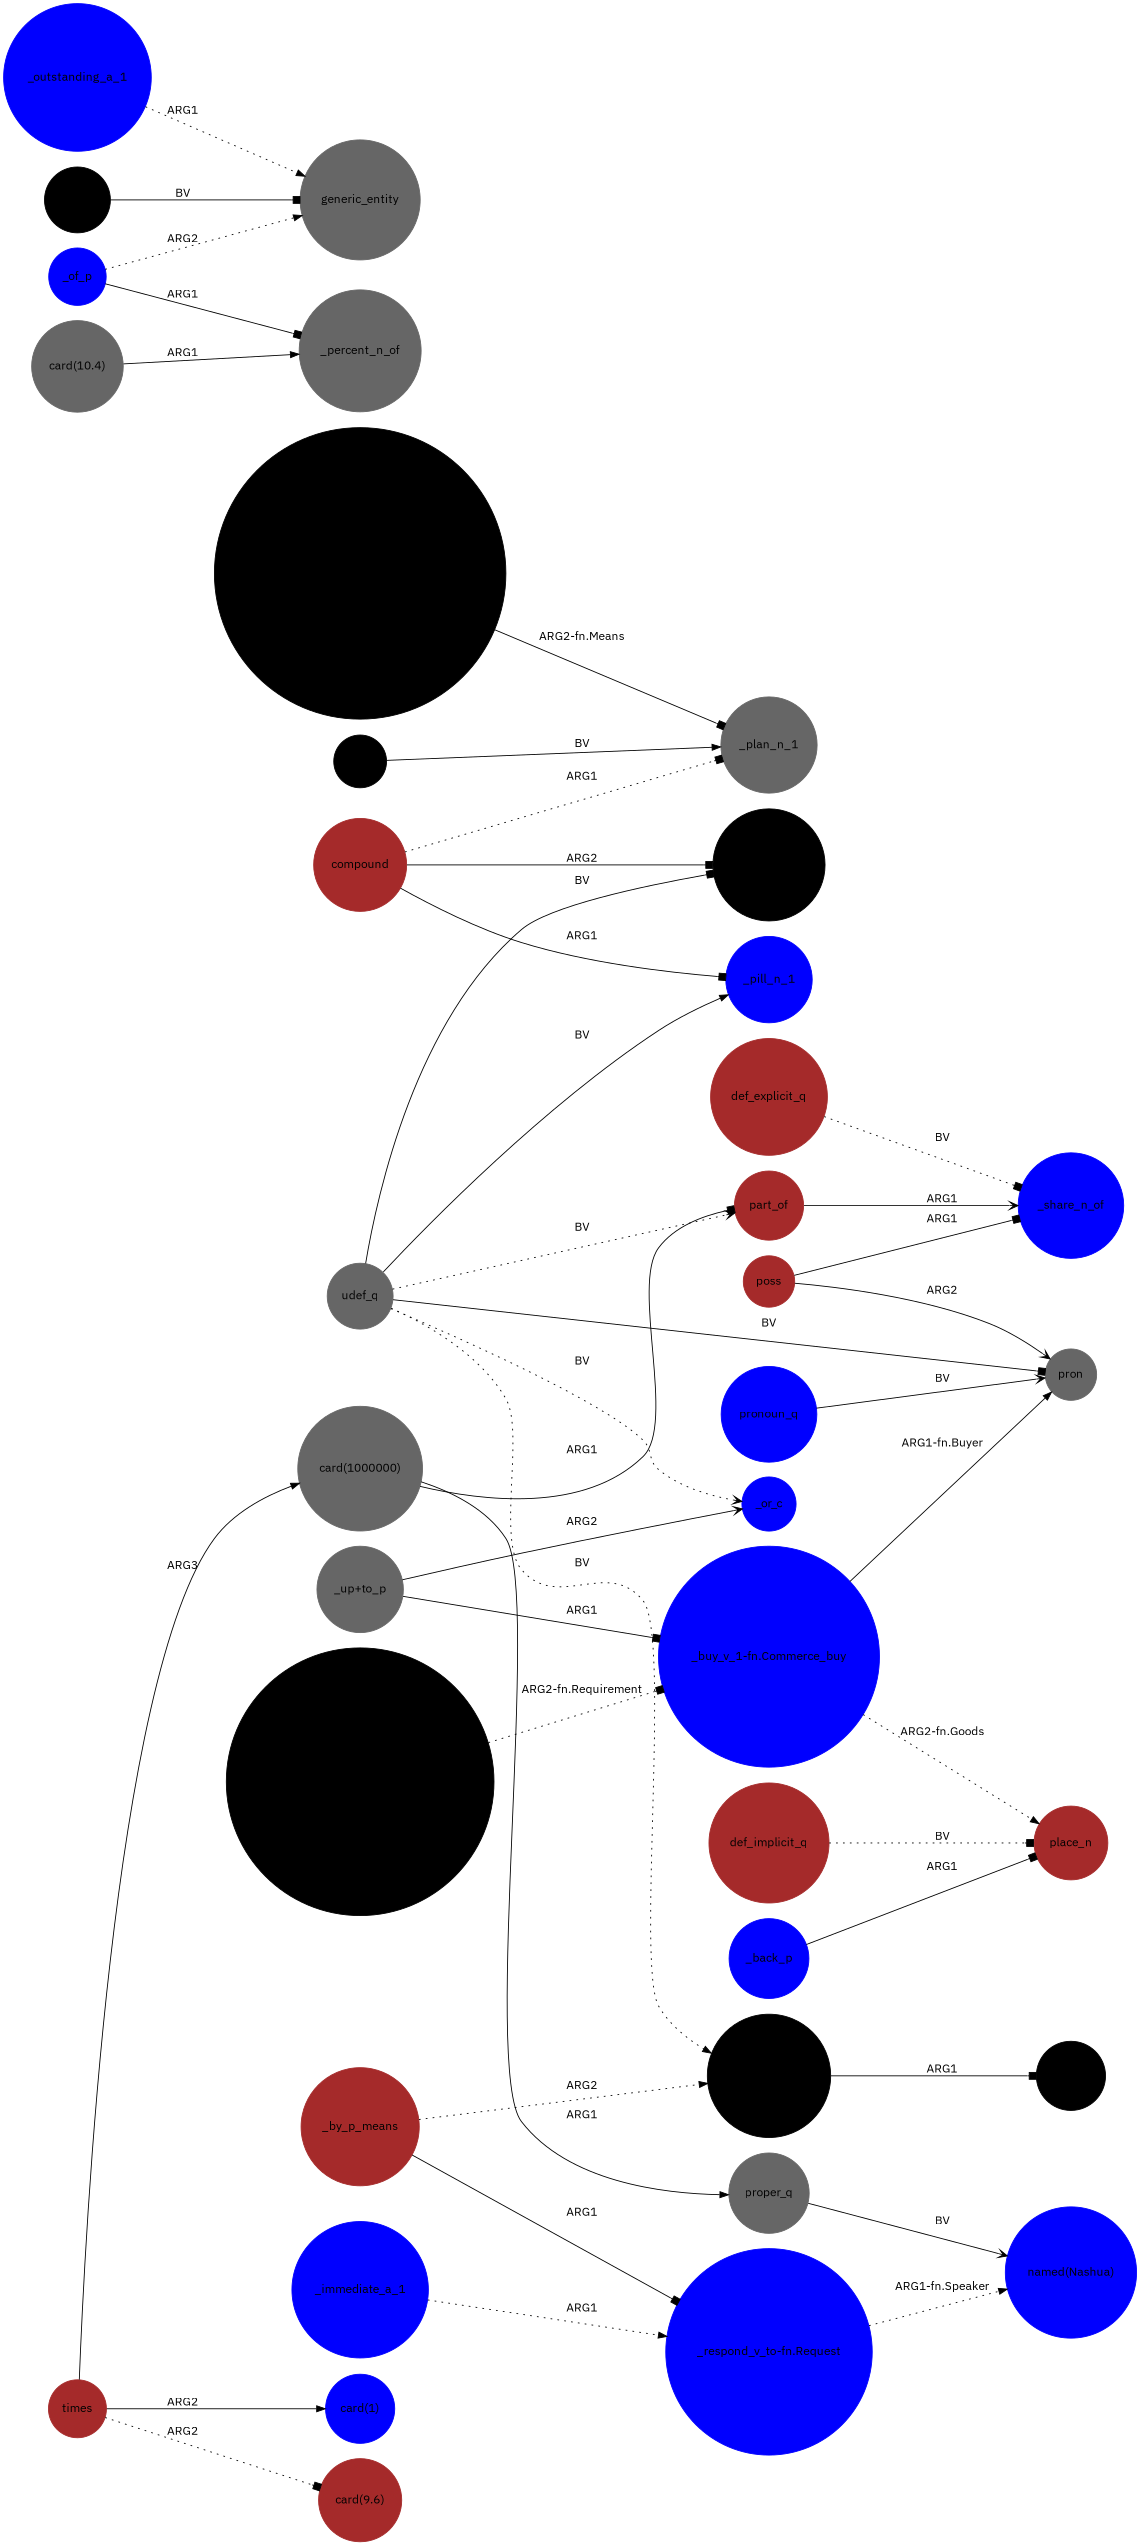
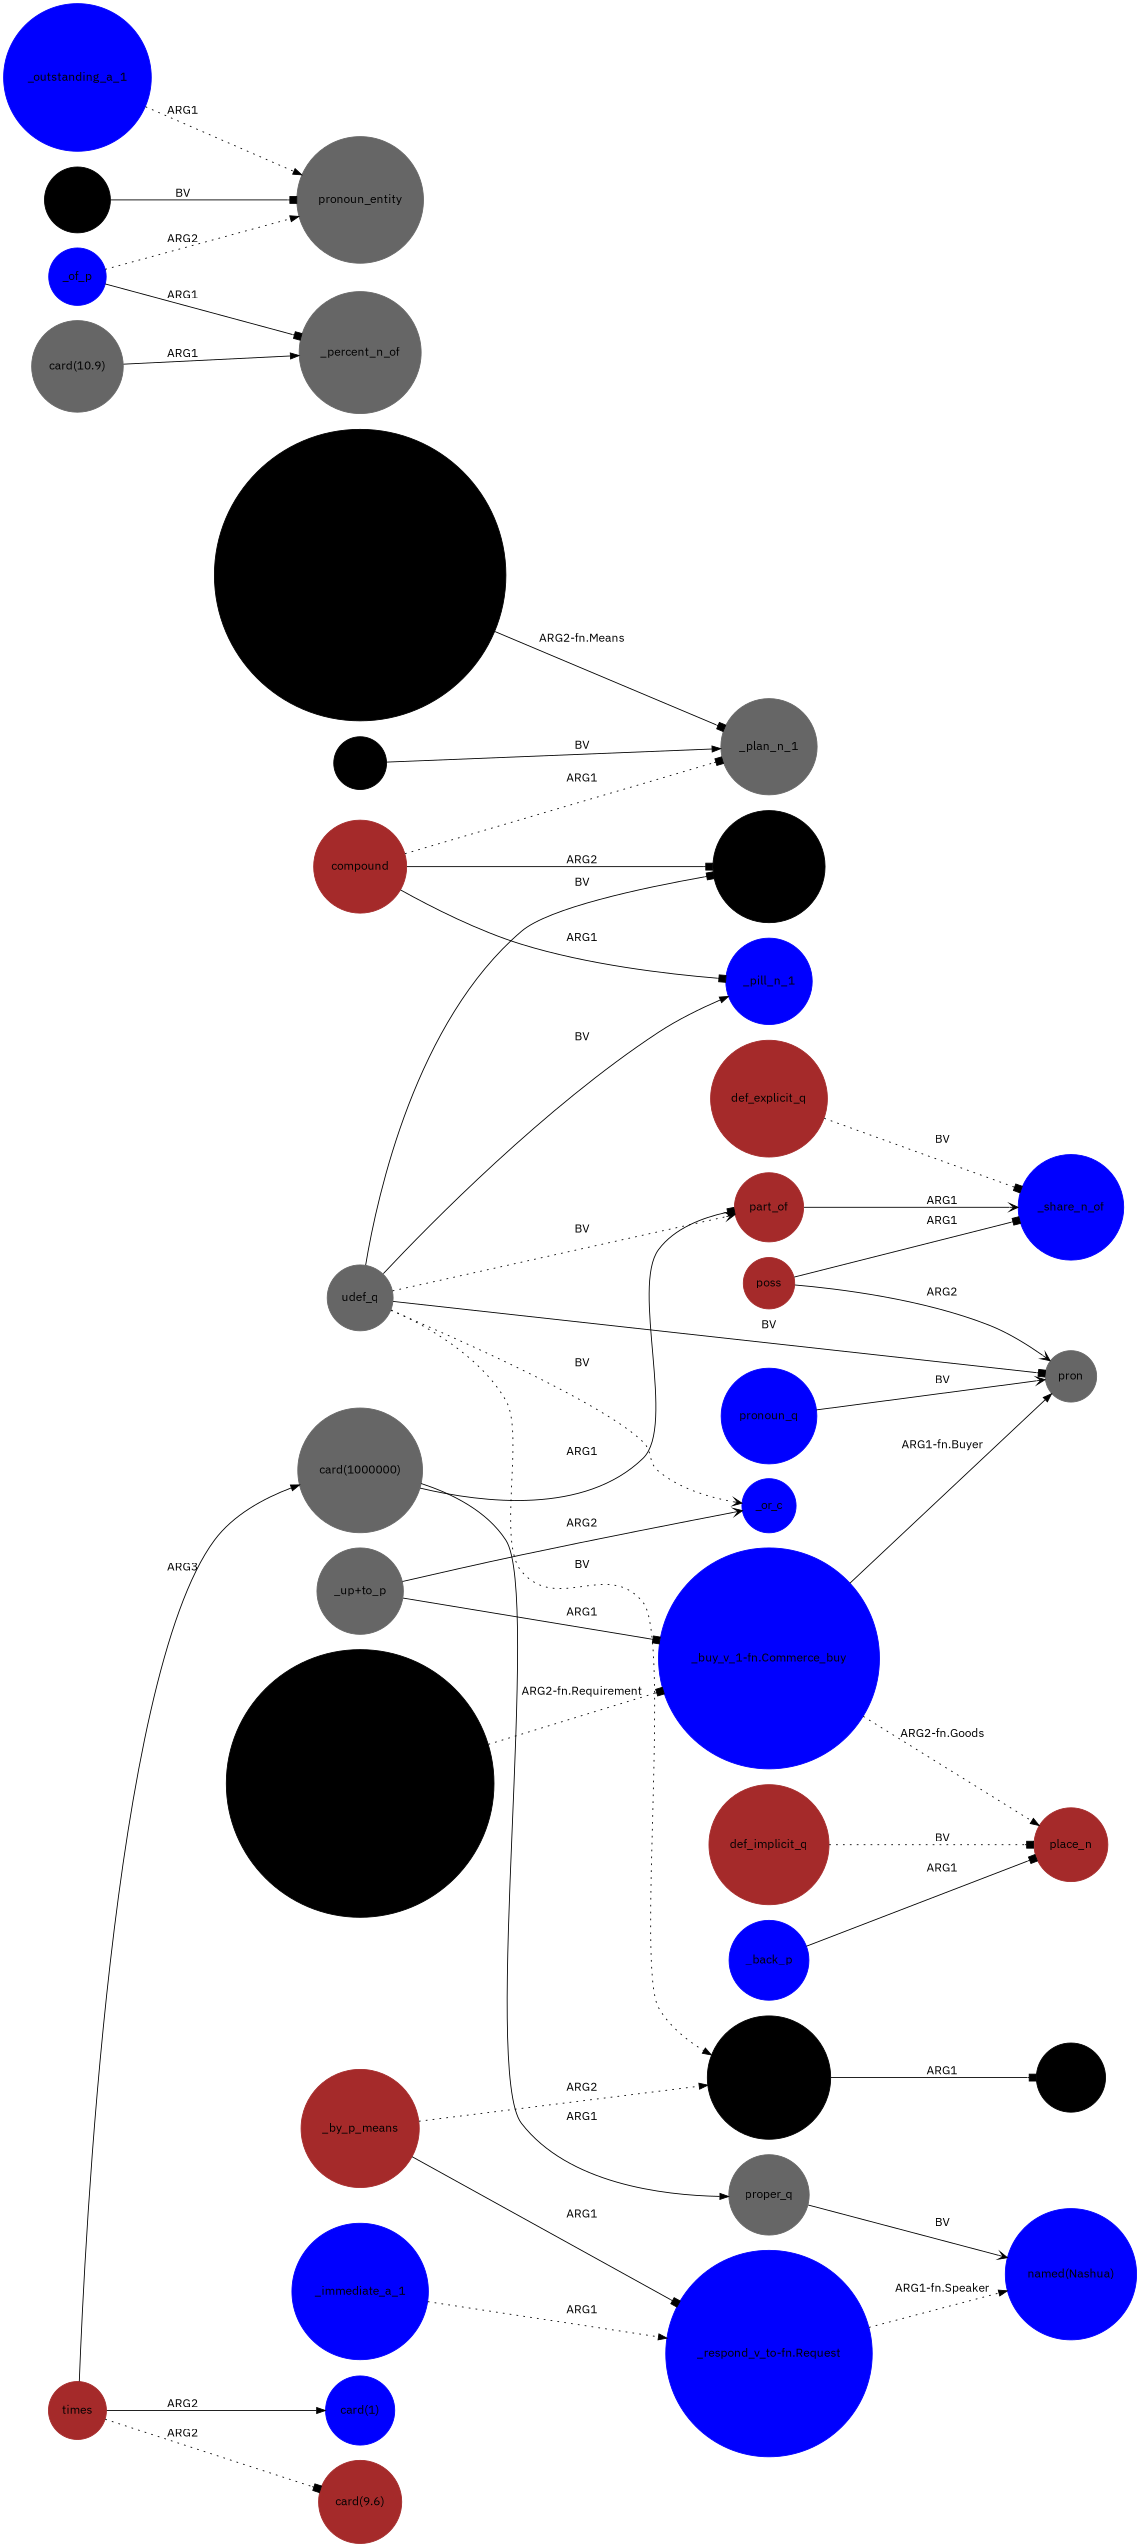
(360, 200) -> (360, 200)
(77, 366) -> (77, 366)
